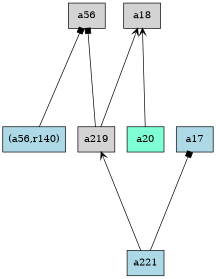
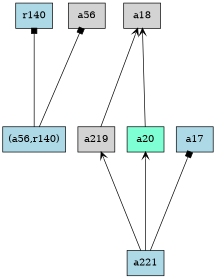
none -> (34, 16)
(92, 81) -> none
none -> (146, 205)
